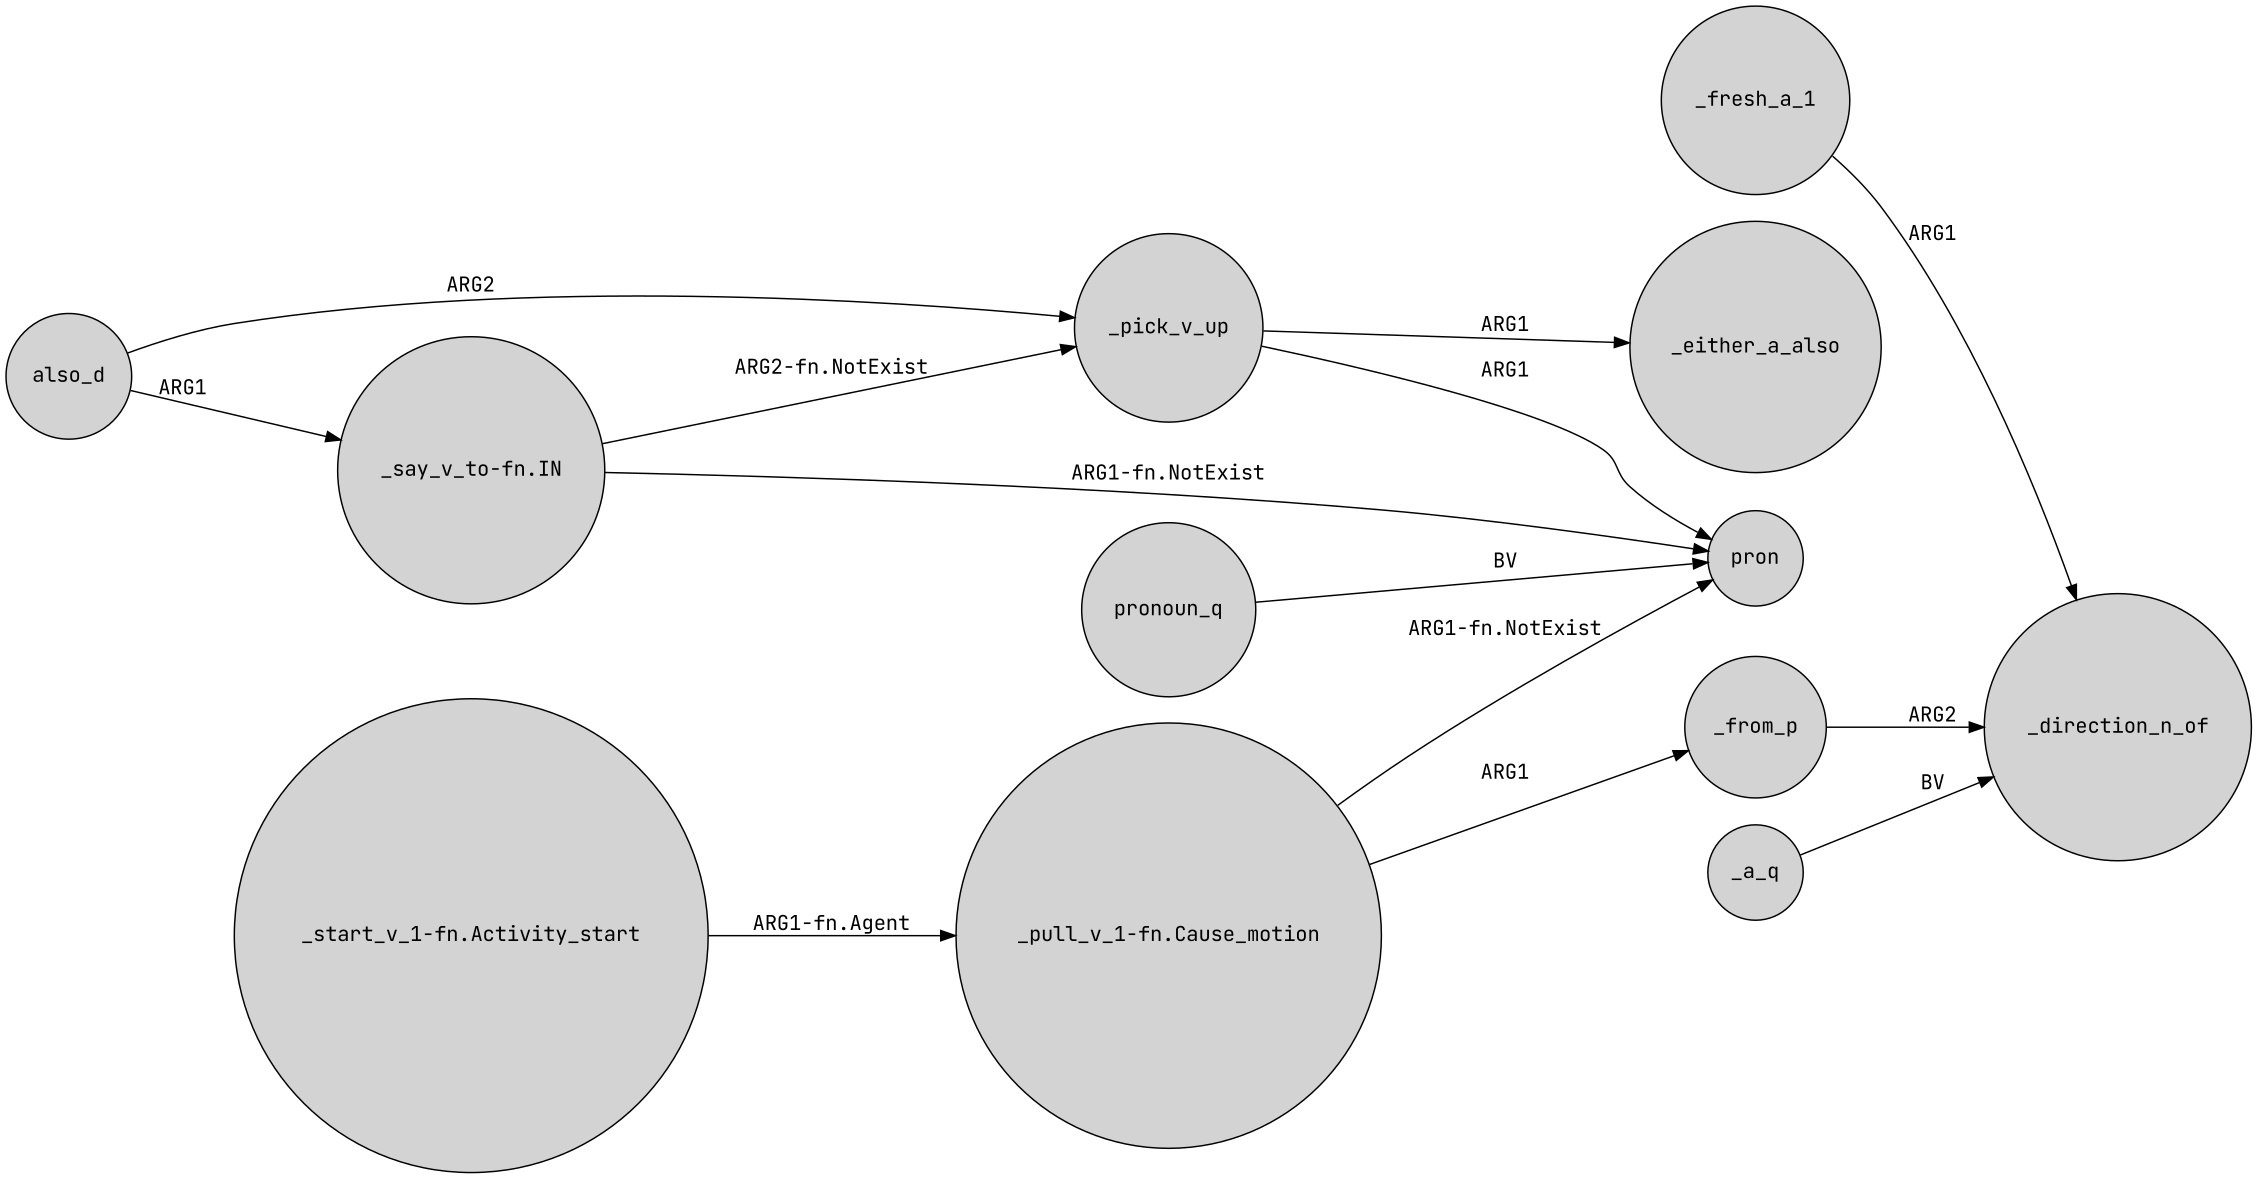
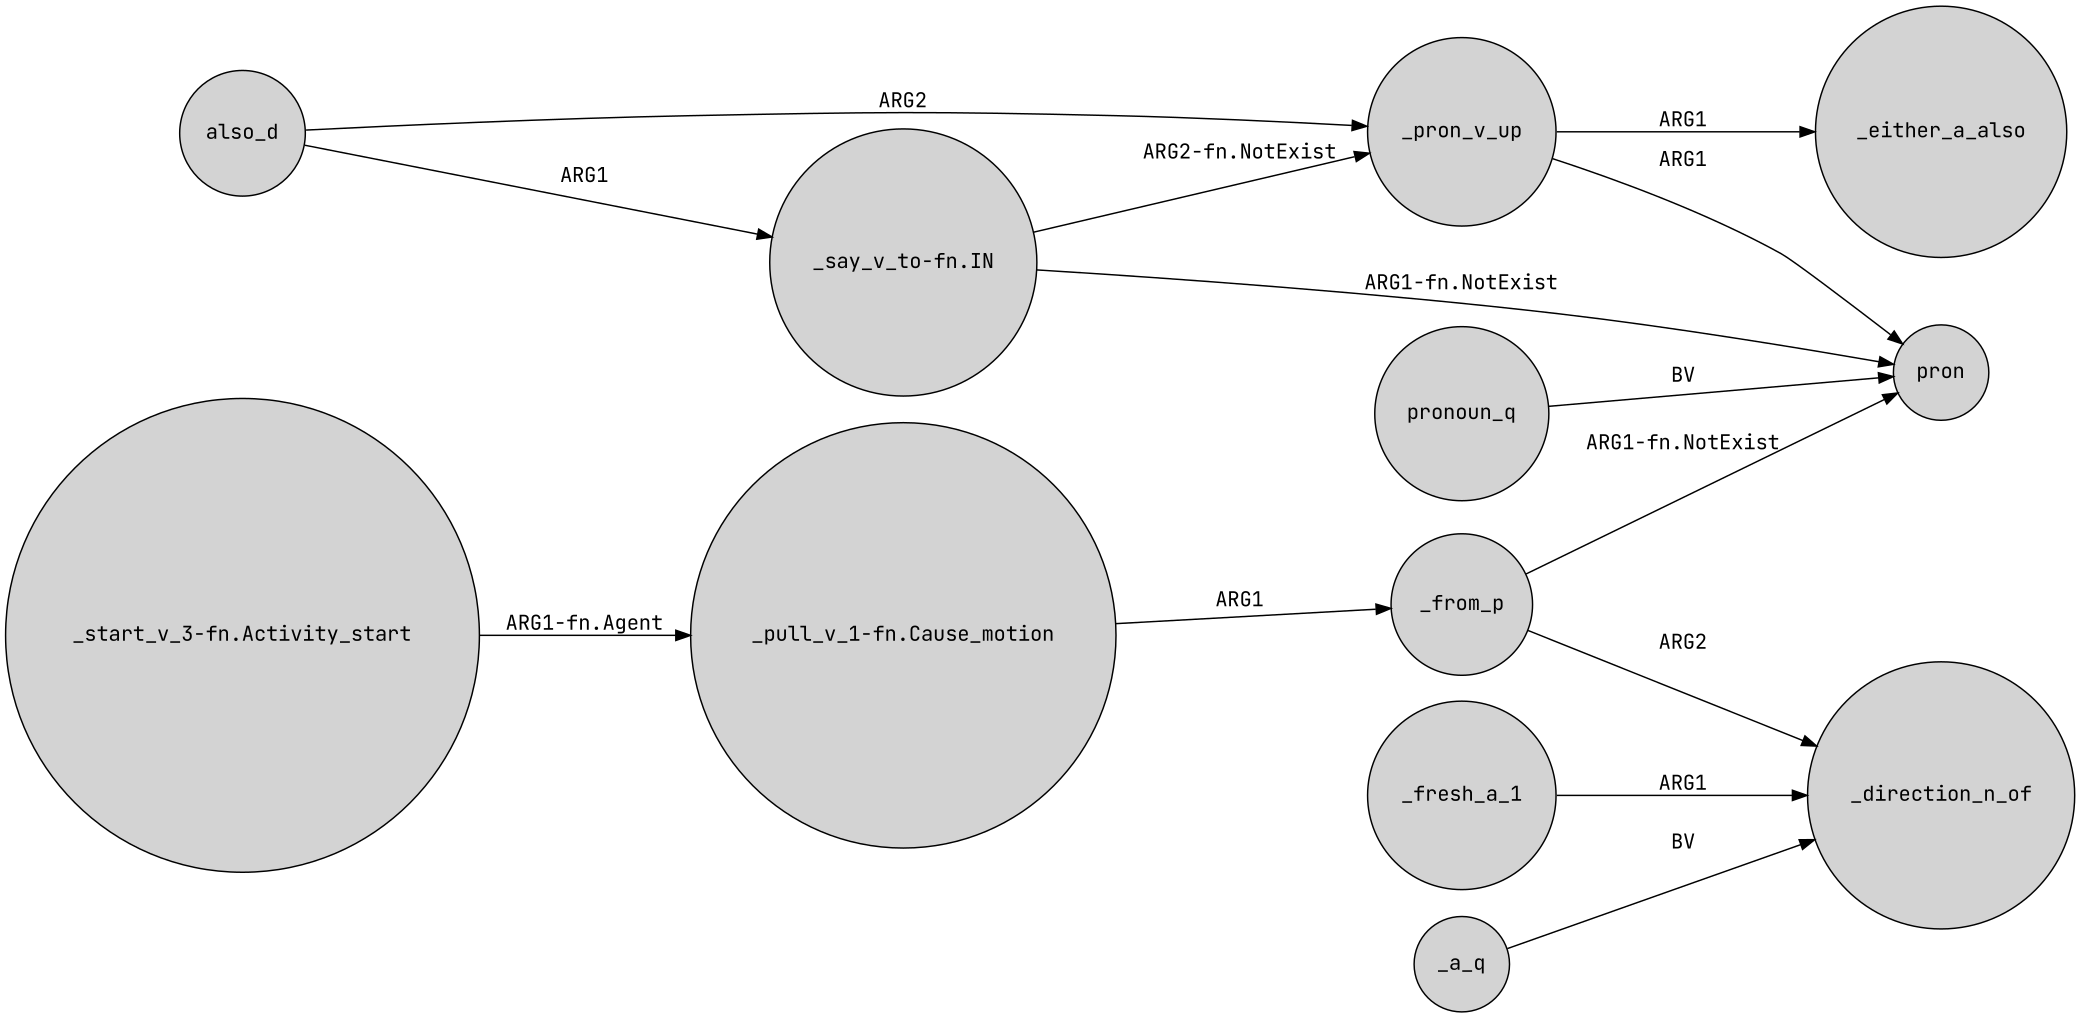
(1169, 328) -> (1462, 132)
(1515, 690) -> (1705, 487)
(471, 936) -> (243, 635)
